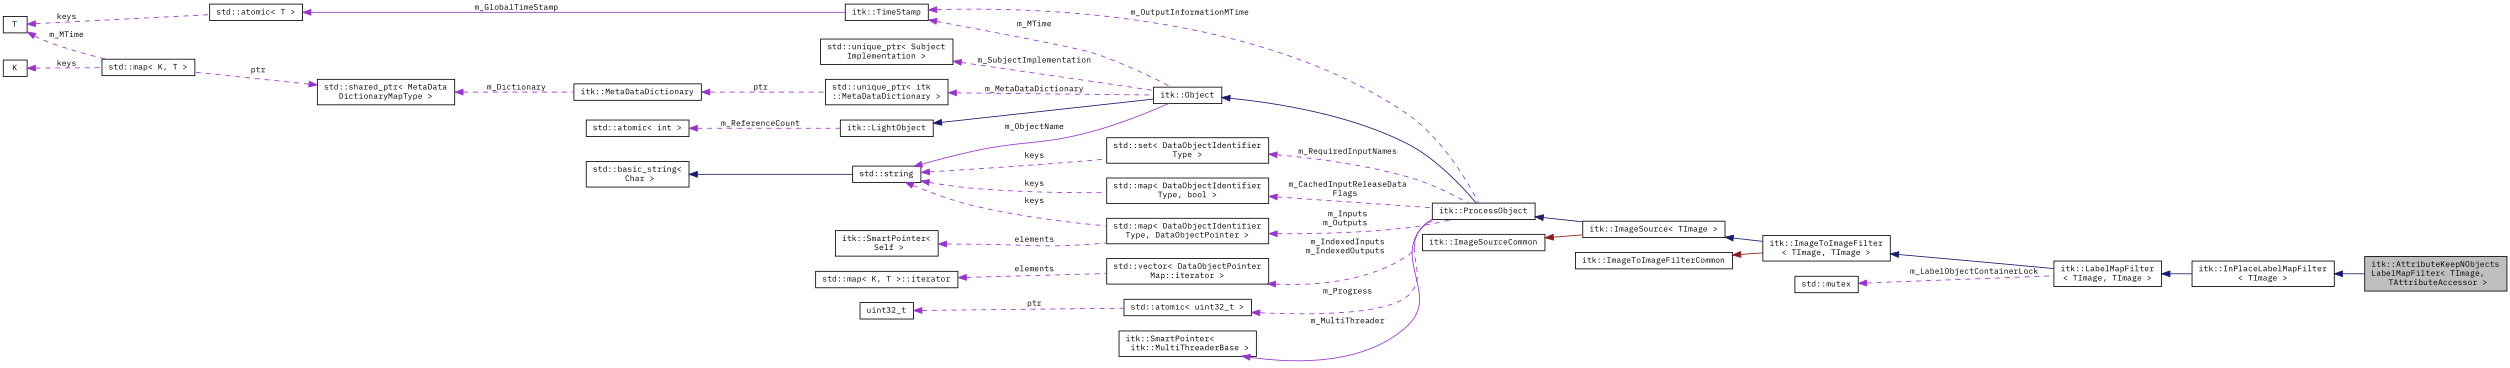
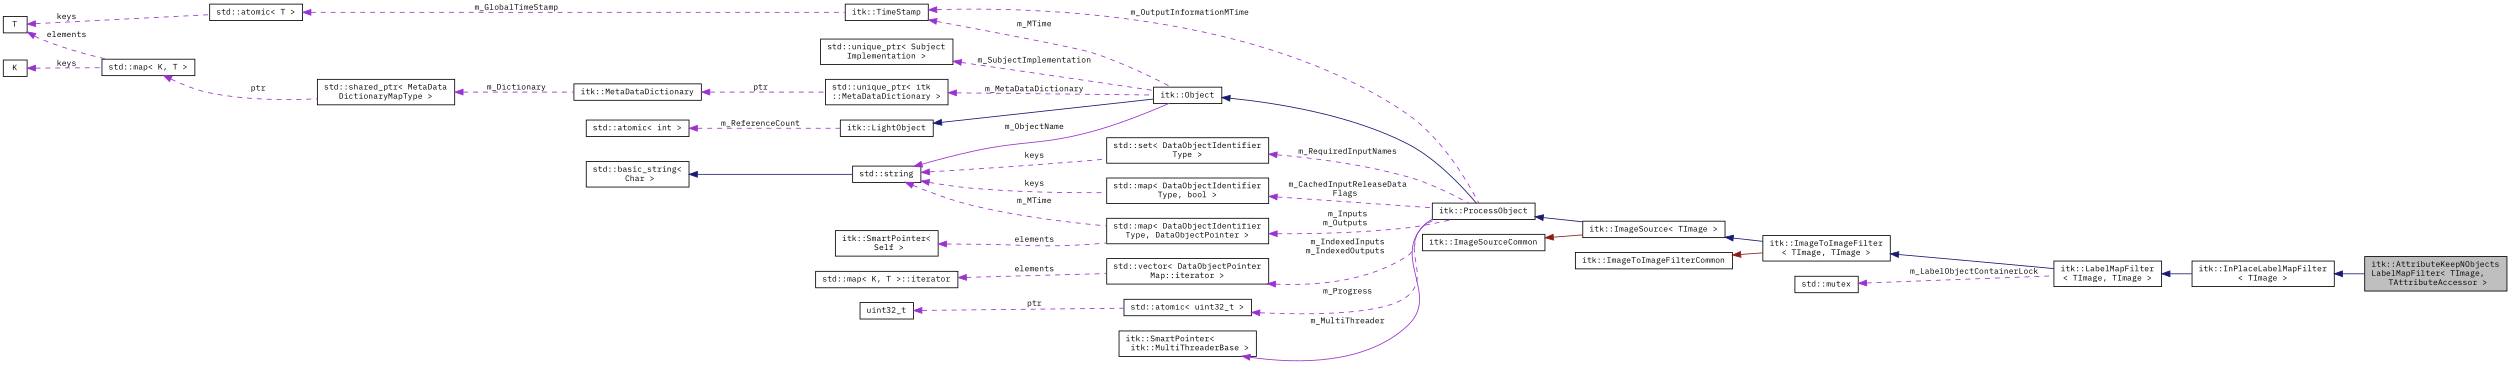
(578, 12) -> (578, 12)
(65, 35) -> (65, 35)
(252, 78) -> (243, 98)
(1032, 201) -> (1032, 201)
